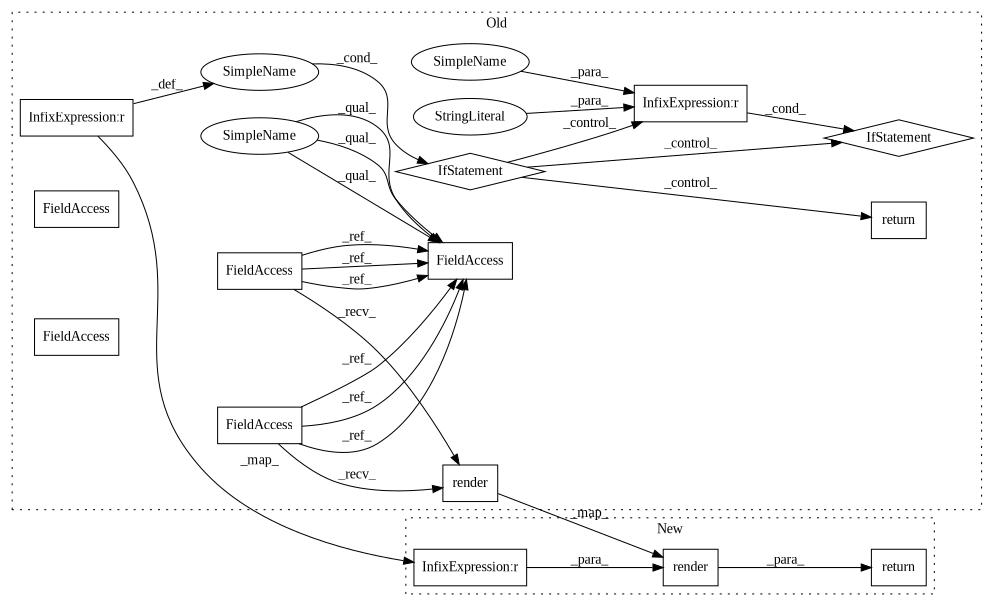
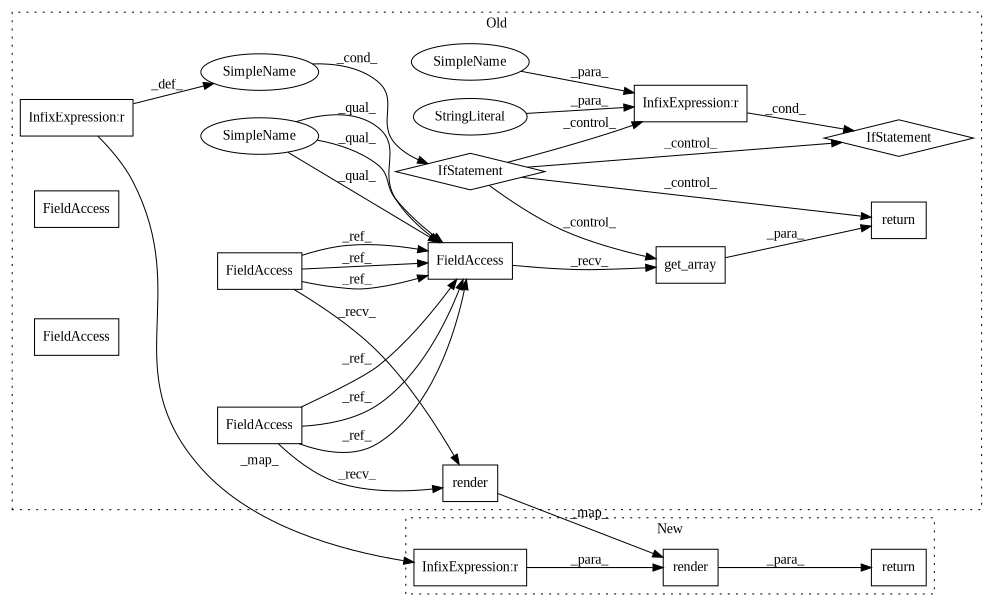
none -> (691, 265)
